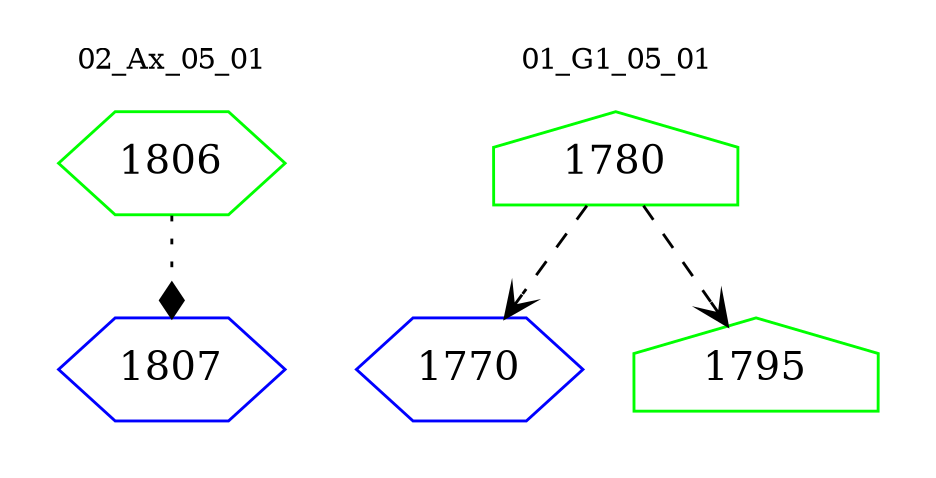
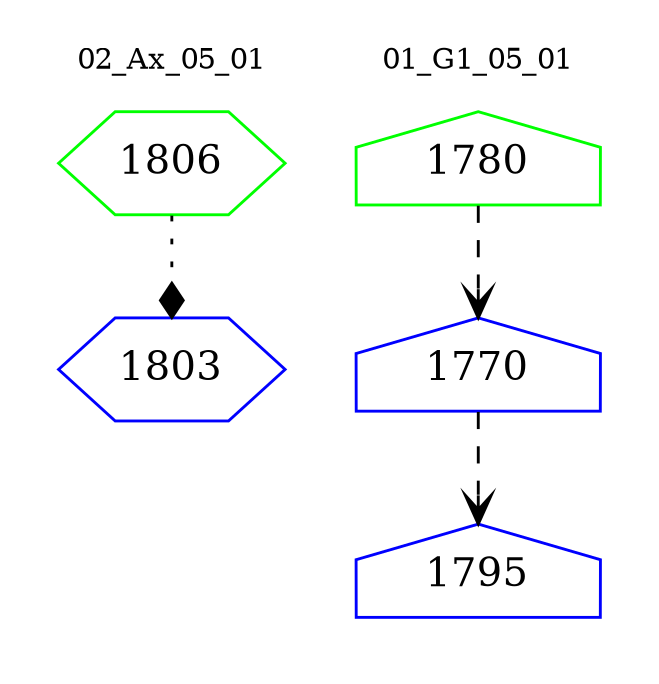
(677, 254) -> (478, 453)
(172, 369) -> (172, 369)
(470, 369) -> (478, 369)
(756, 369) -> (478, 576)
